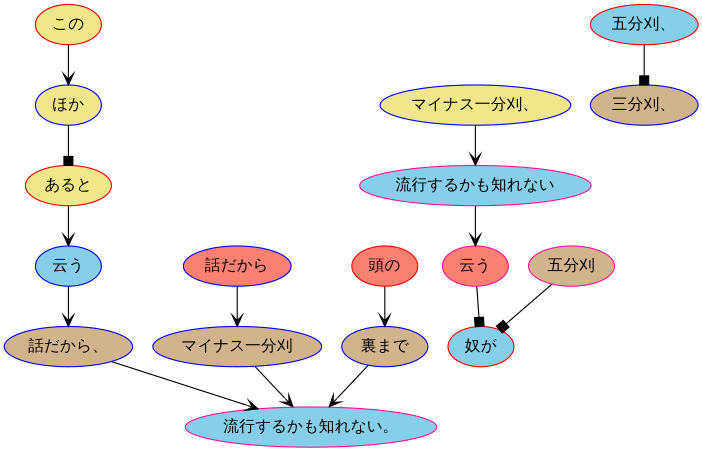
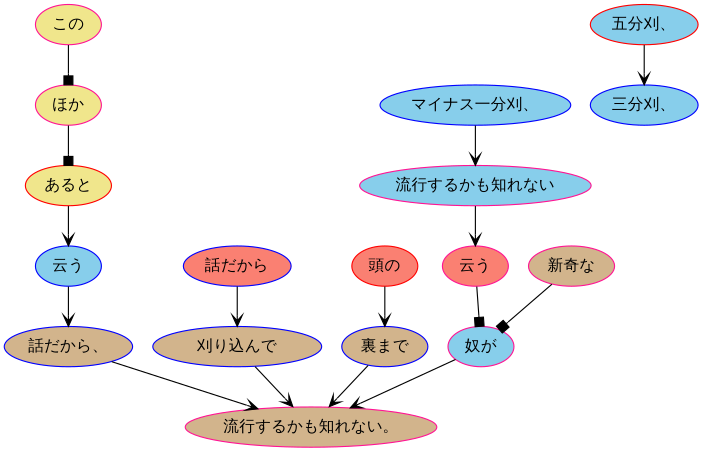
(68, 25) -> (68, 25)
(68, 59) -> (68, 59)
(644, 59) -> (644, 59)
(68, 105) -> (68, 105)
(475, 105) -> (475, 105)
(644, 105) -> (644, 105)
(572, 266) -> (572, 266)
(237, 347) -> (237, 347)
(481, 347) -> (481, 347)
none -> (408, 381)
(311, 427) -> (311, 427)
